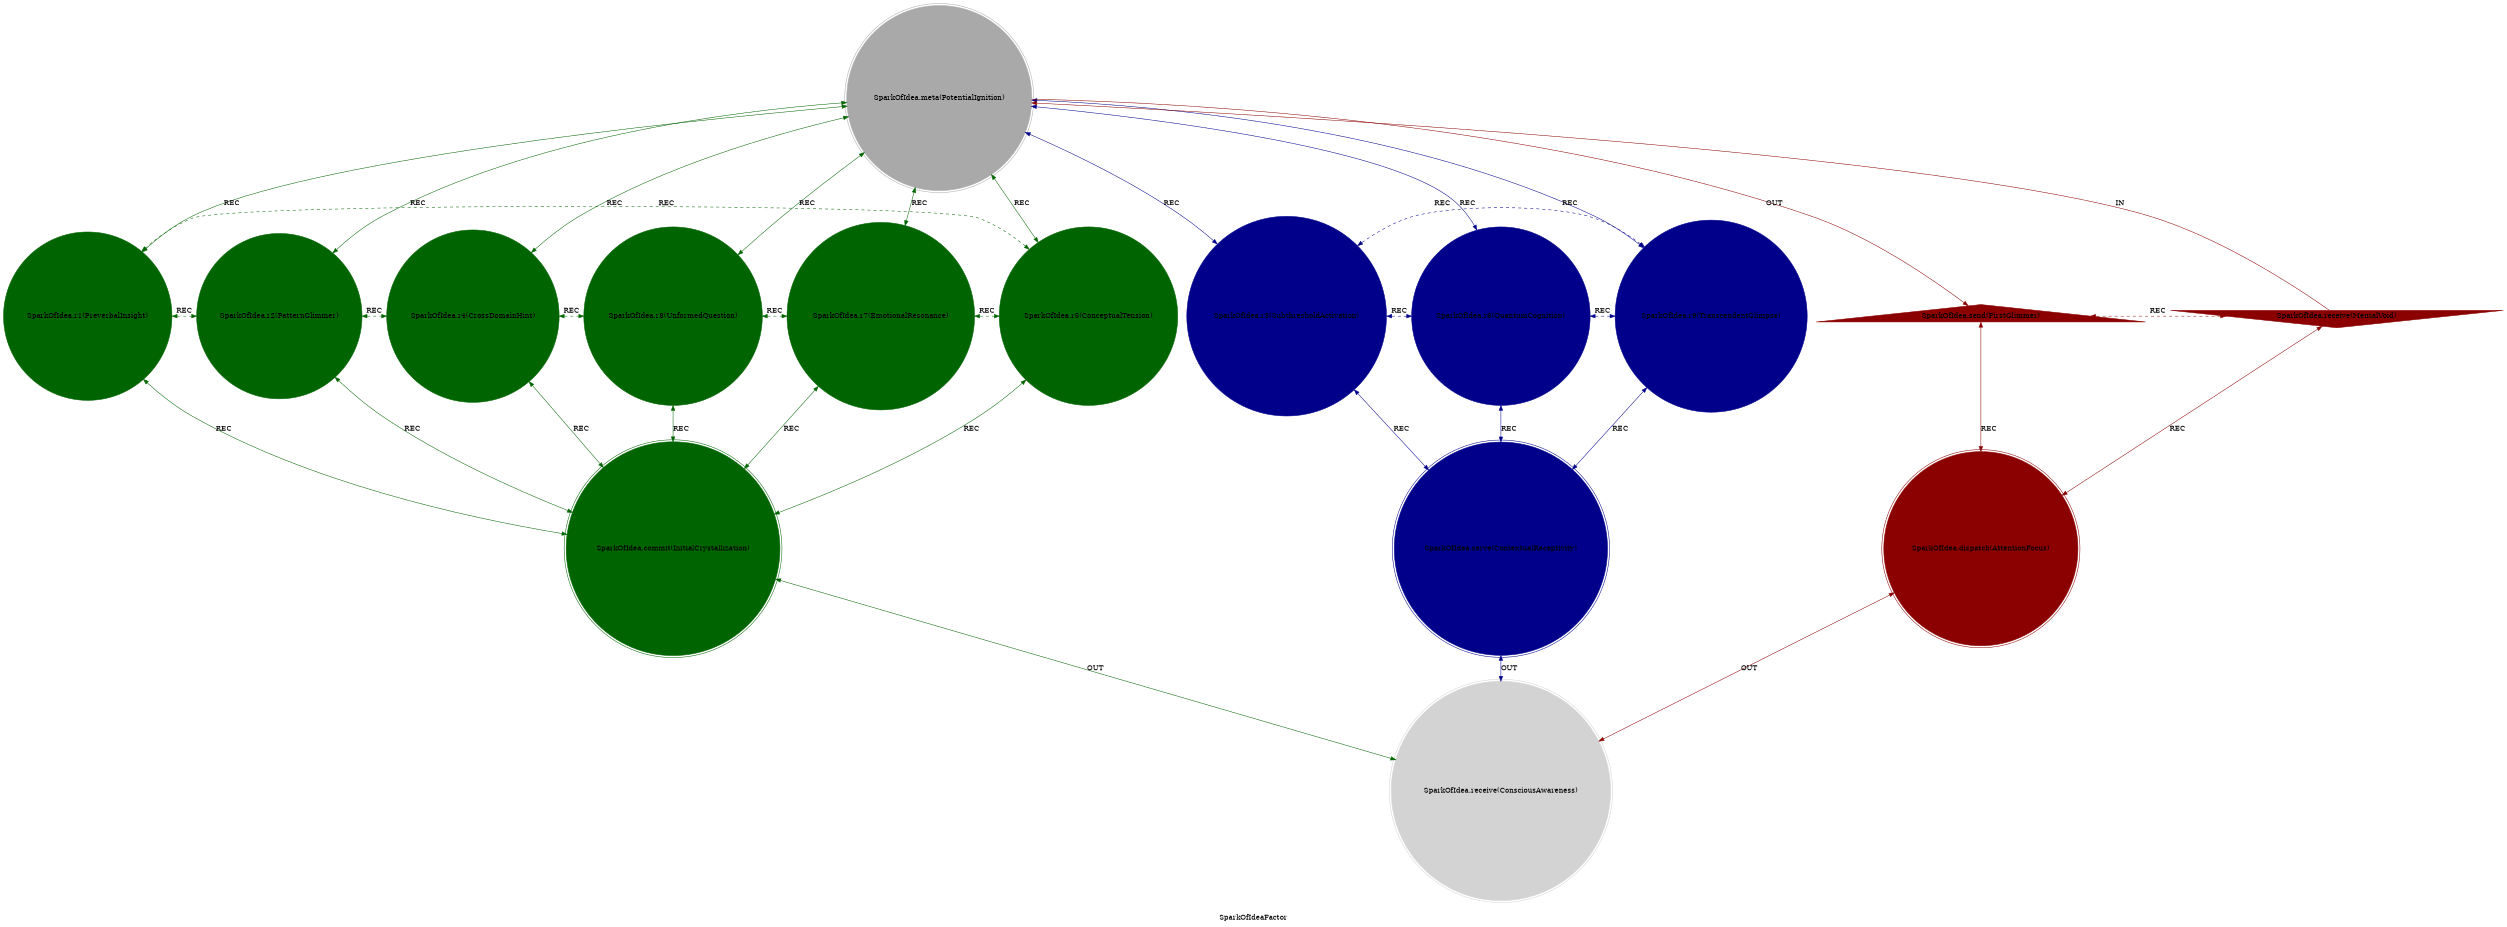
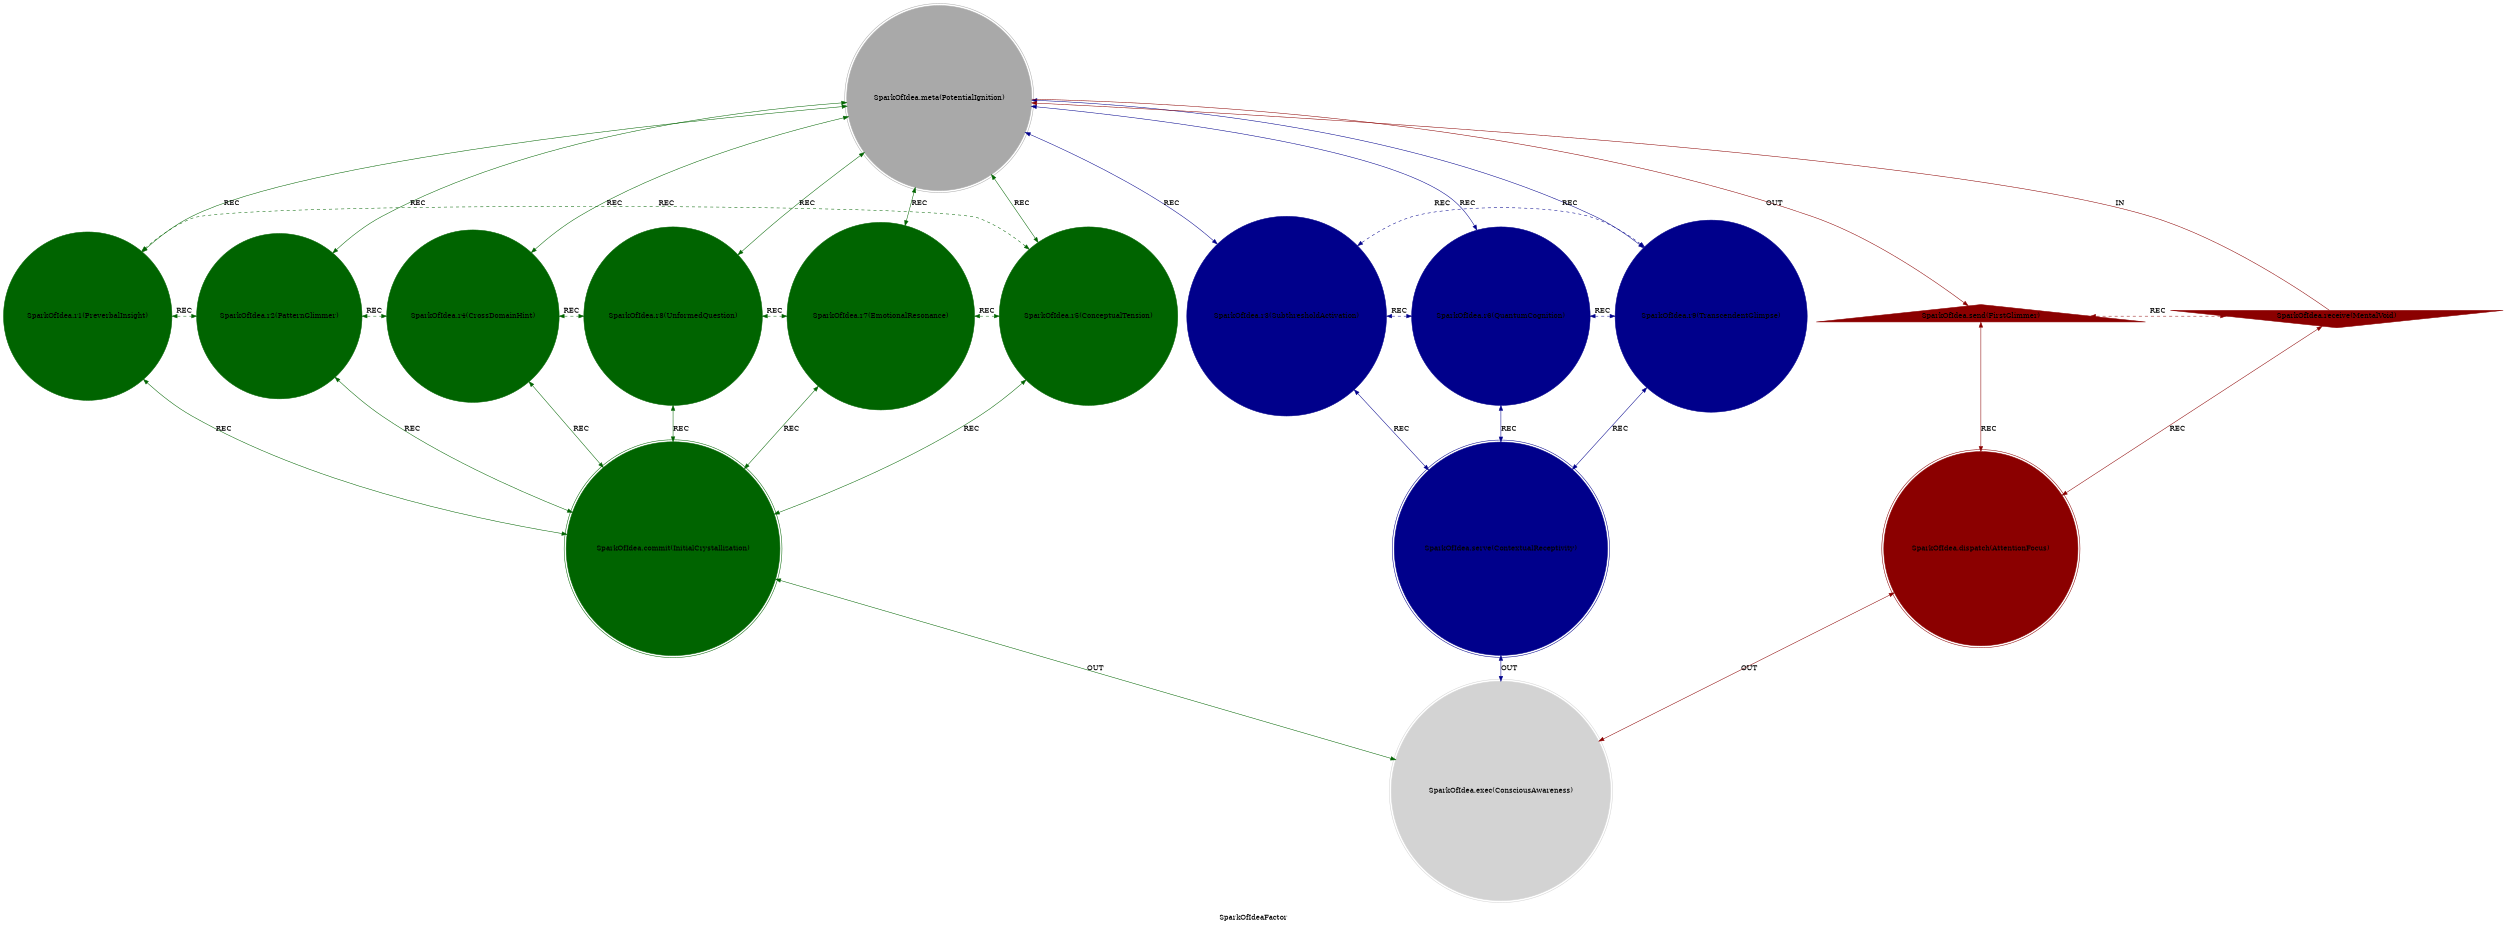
(1501, 791) -> (1501, 791)
